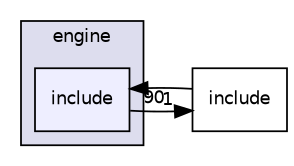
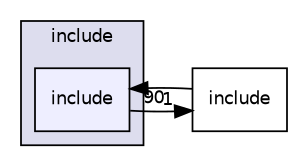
(82, 38) -> (82, 38)
